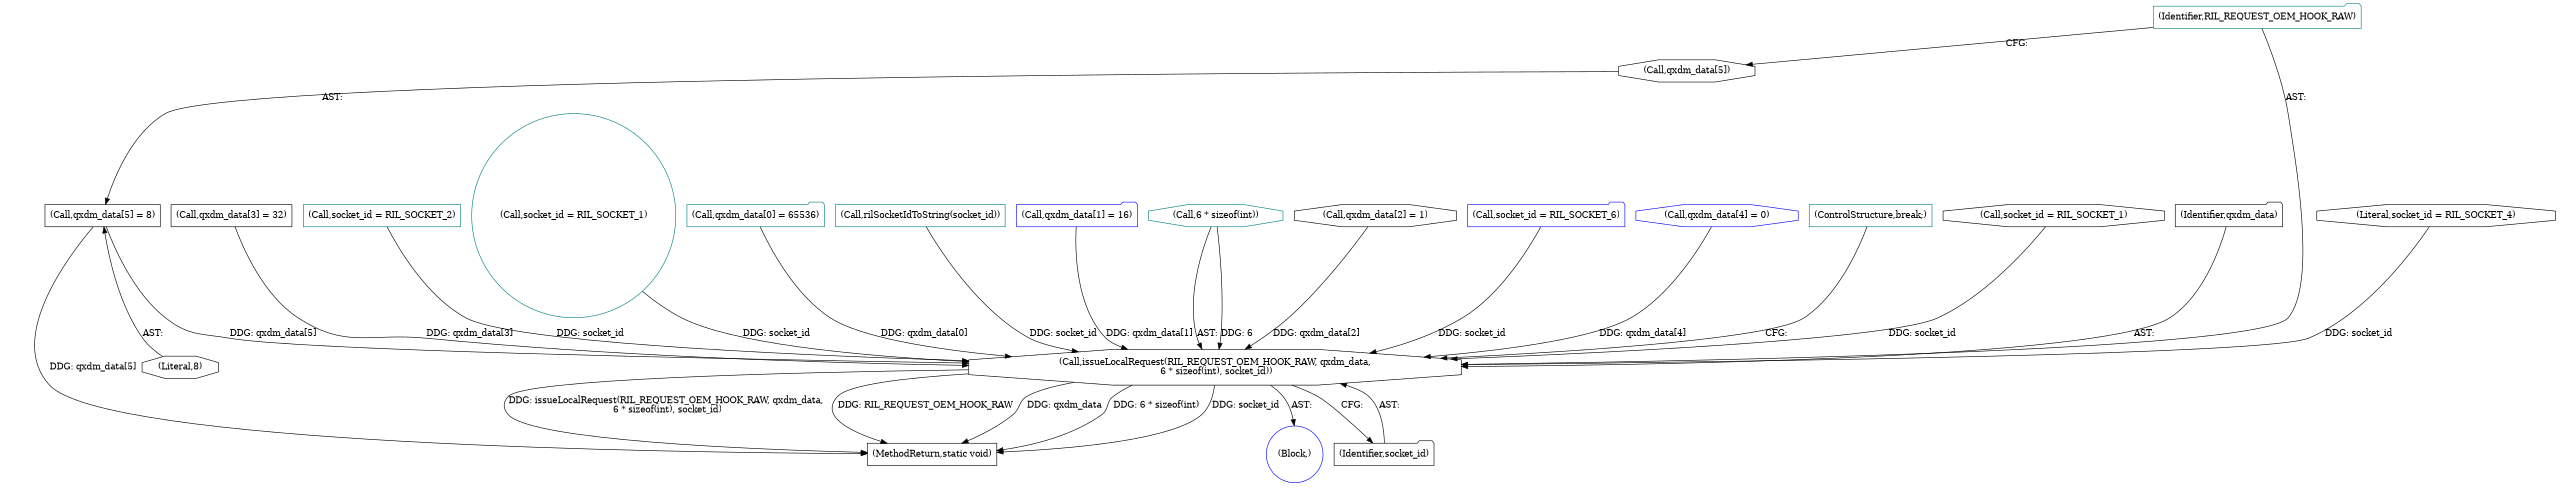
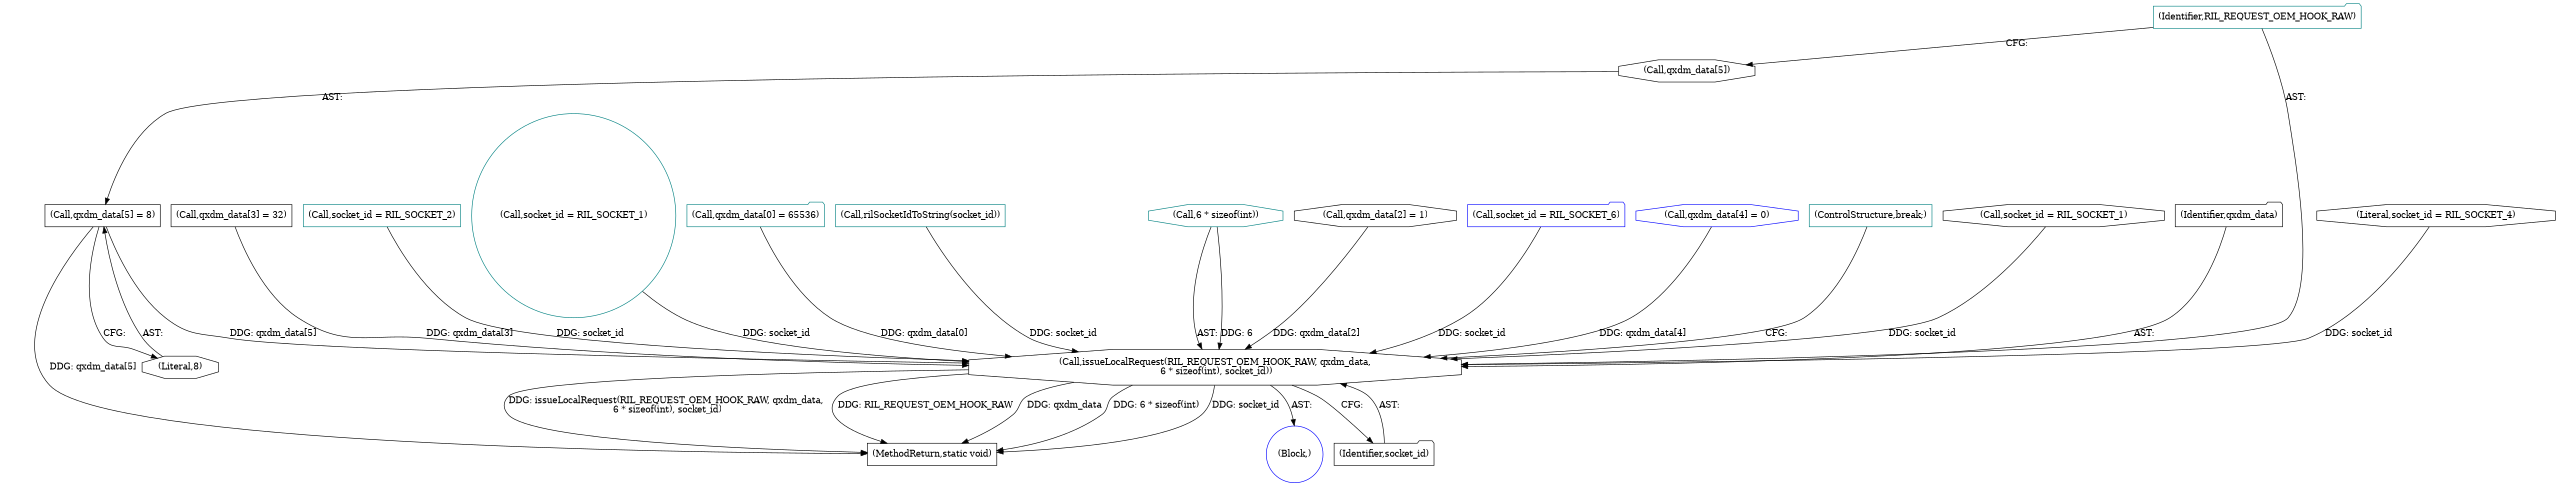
(1077, 216) -> none
none -> (91, 310)
